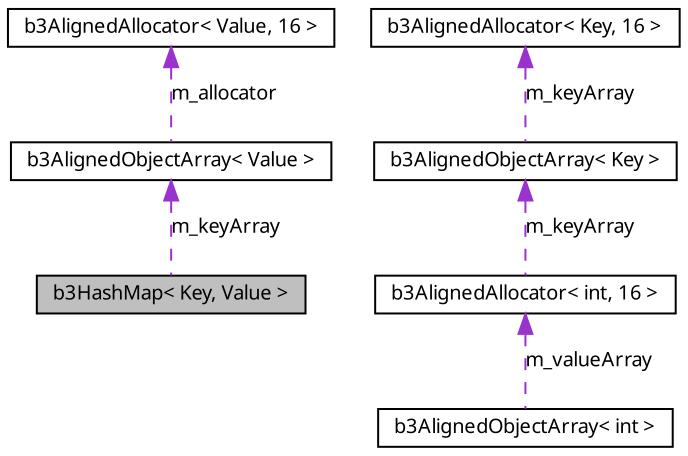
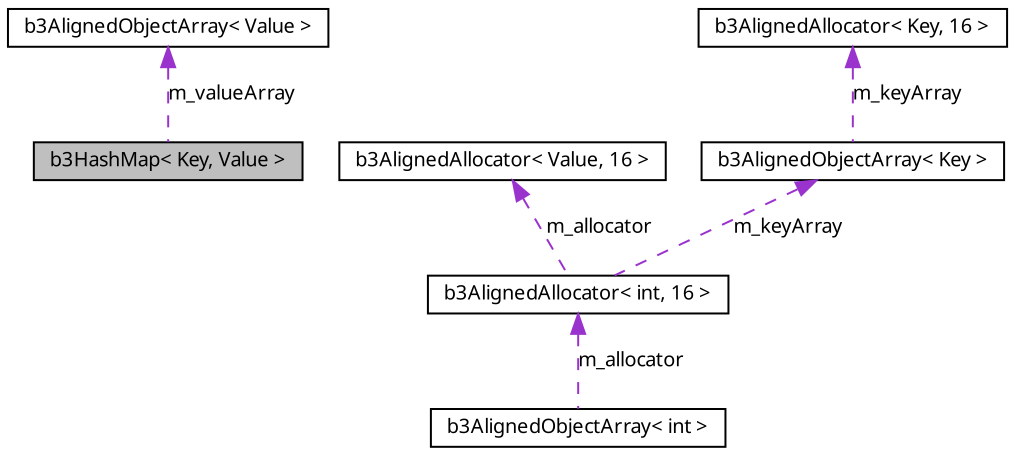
(171, 105) -> (546, 237)
(226, 228) -> (232, 95)
(589, 361) -> (632, 361)
